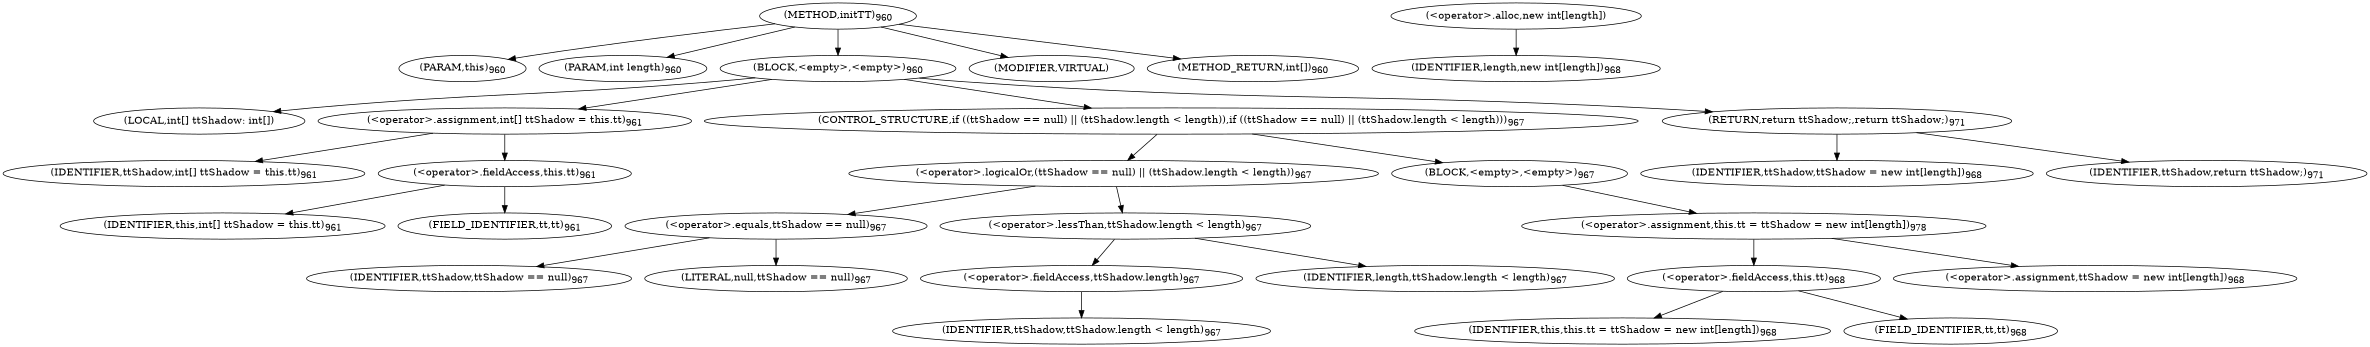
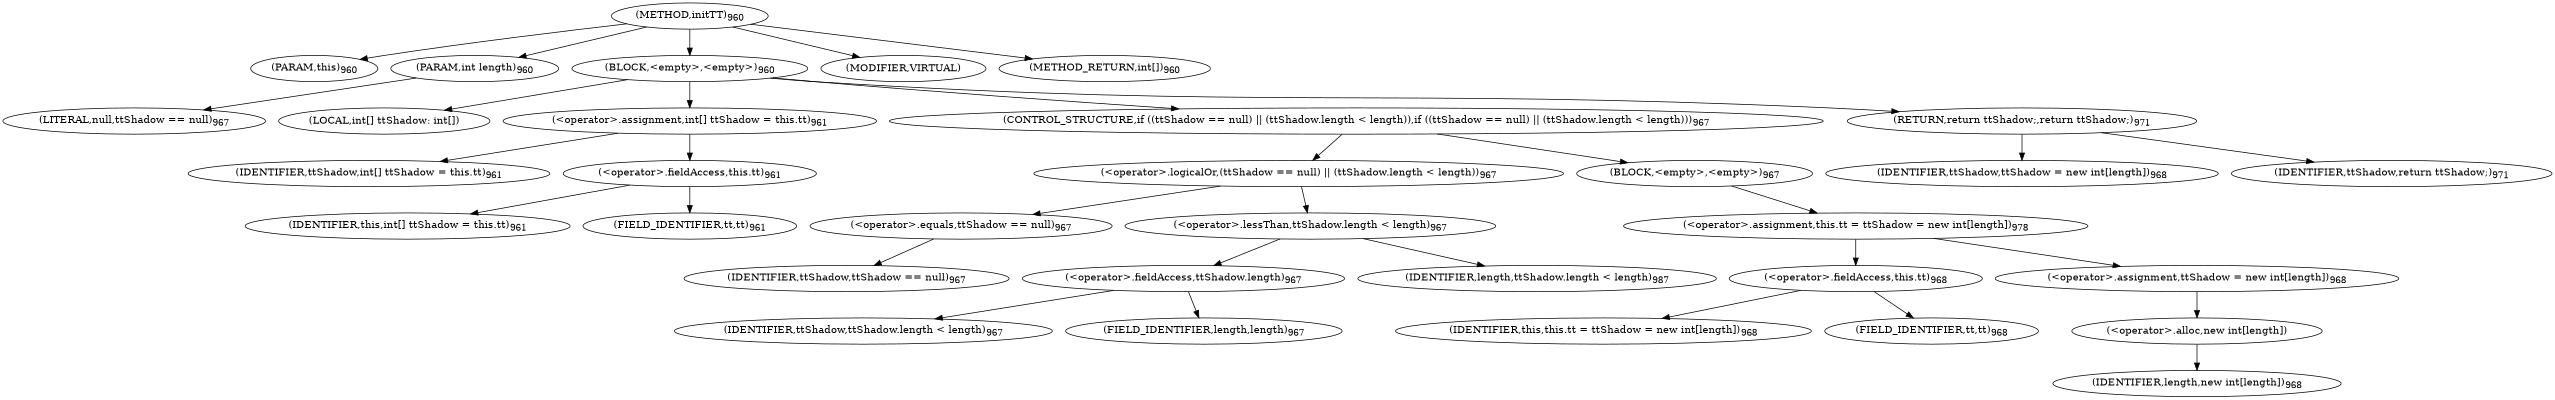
(776, 249) -> (314, 93)
(1559, 277) -> (1661, 277)
none -> (2197, 301)
none -> (1204, 331)
